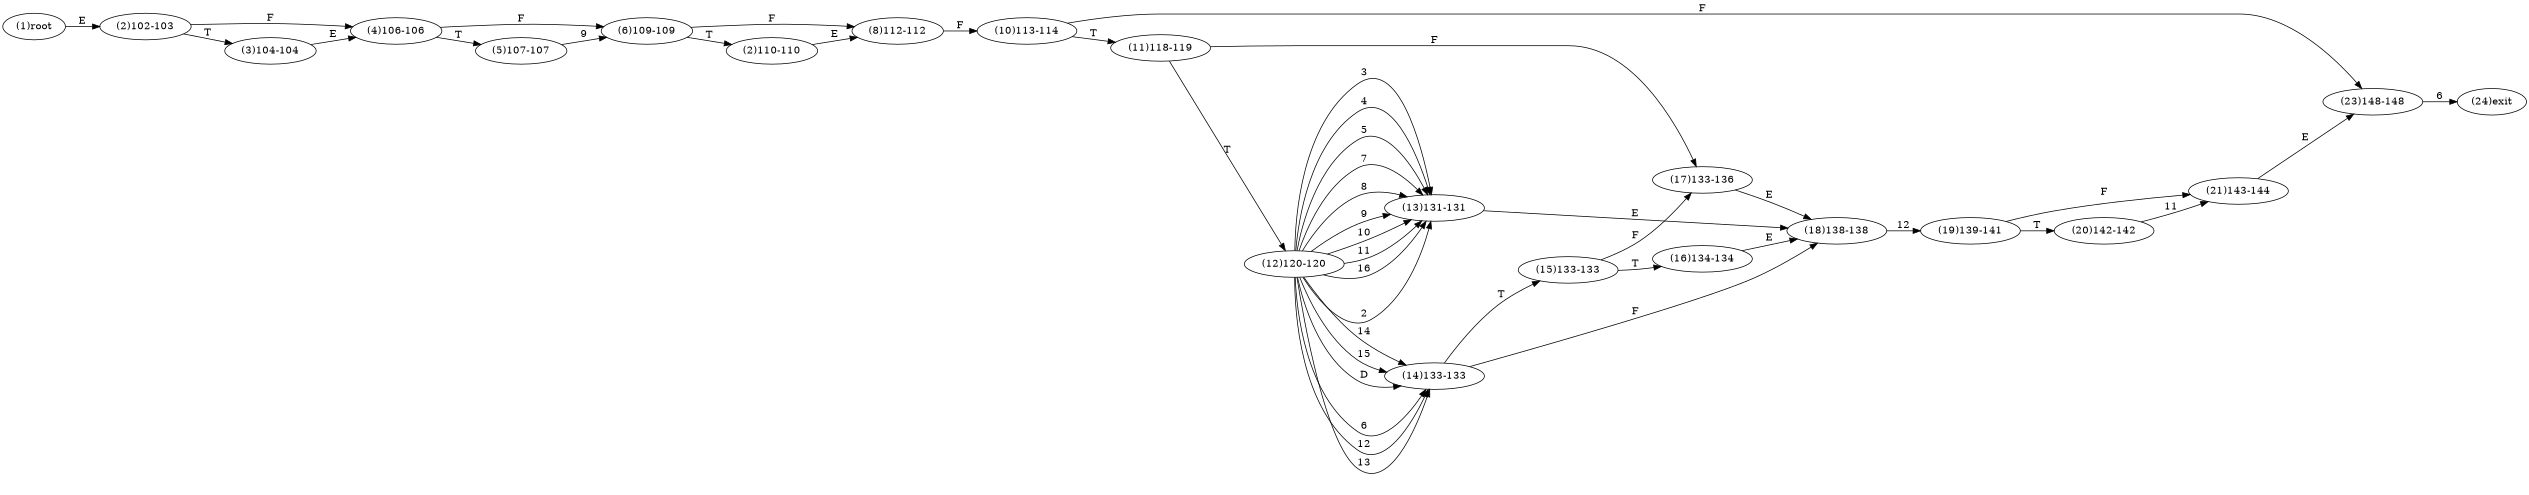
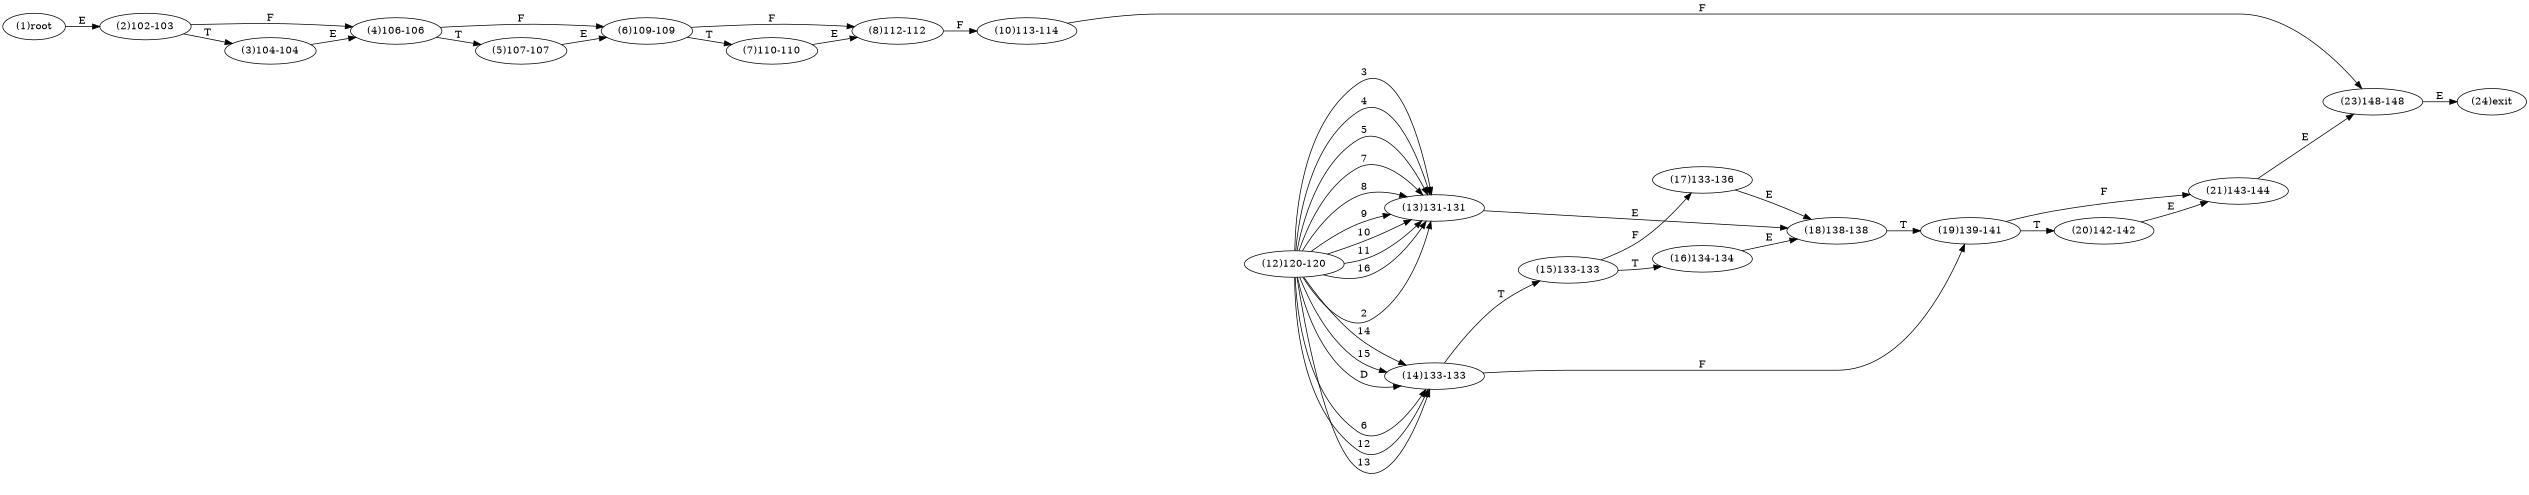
(584, 34) -> (584, 34)
(1161, 48) -> none
(772, 51) -> (772, 51)
(2440, 96) -> (2440, 96)
(2171, 207) -> (2171, 207)
(1904, 225) -> (1904, 225)
(1644, 316) -> (1751, 370)
